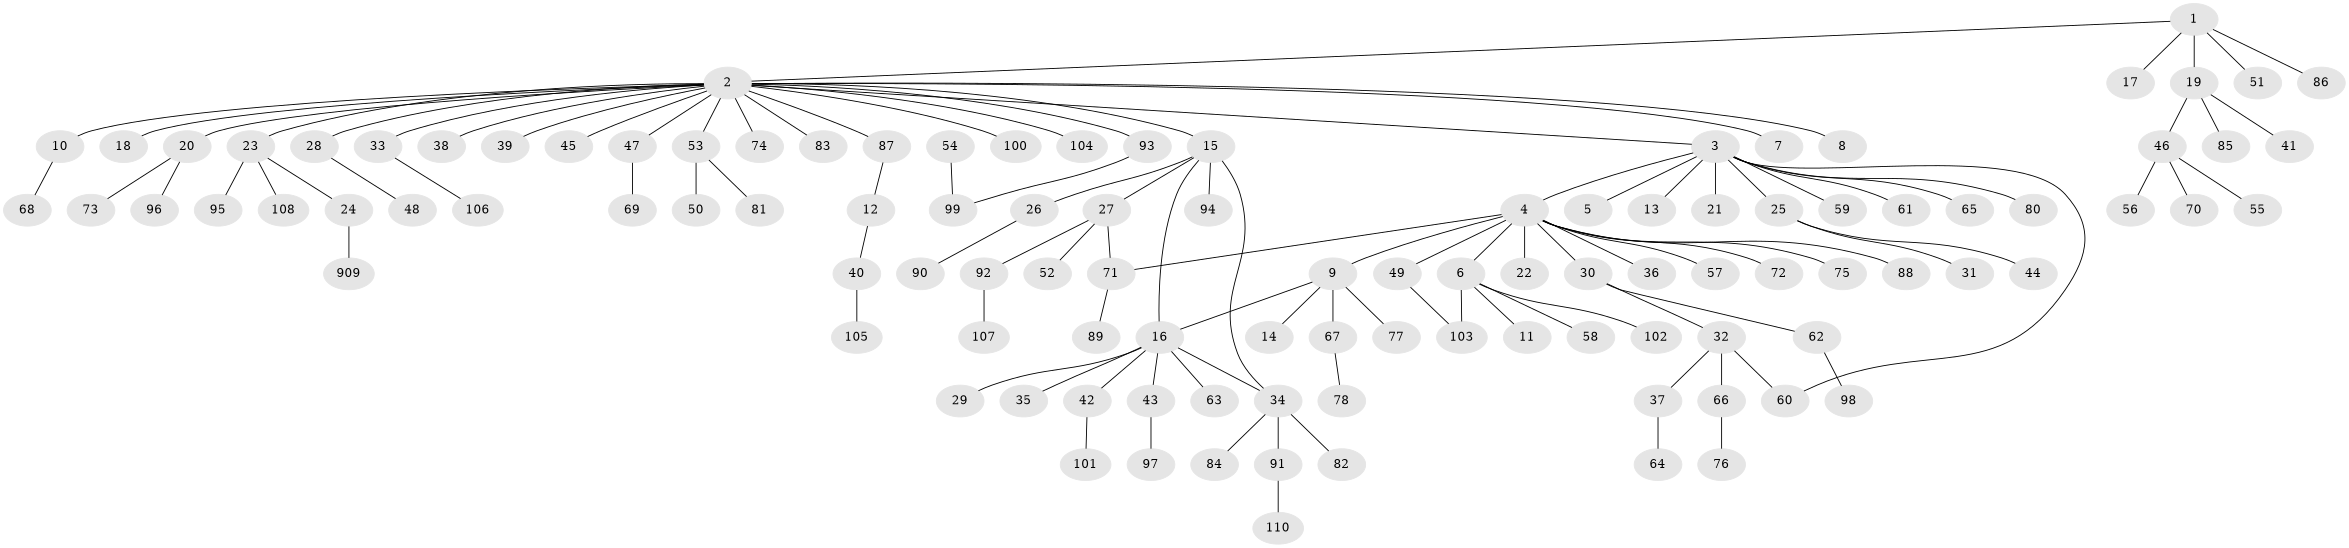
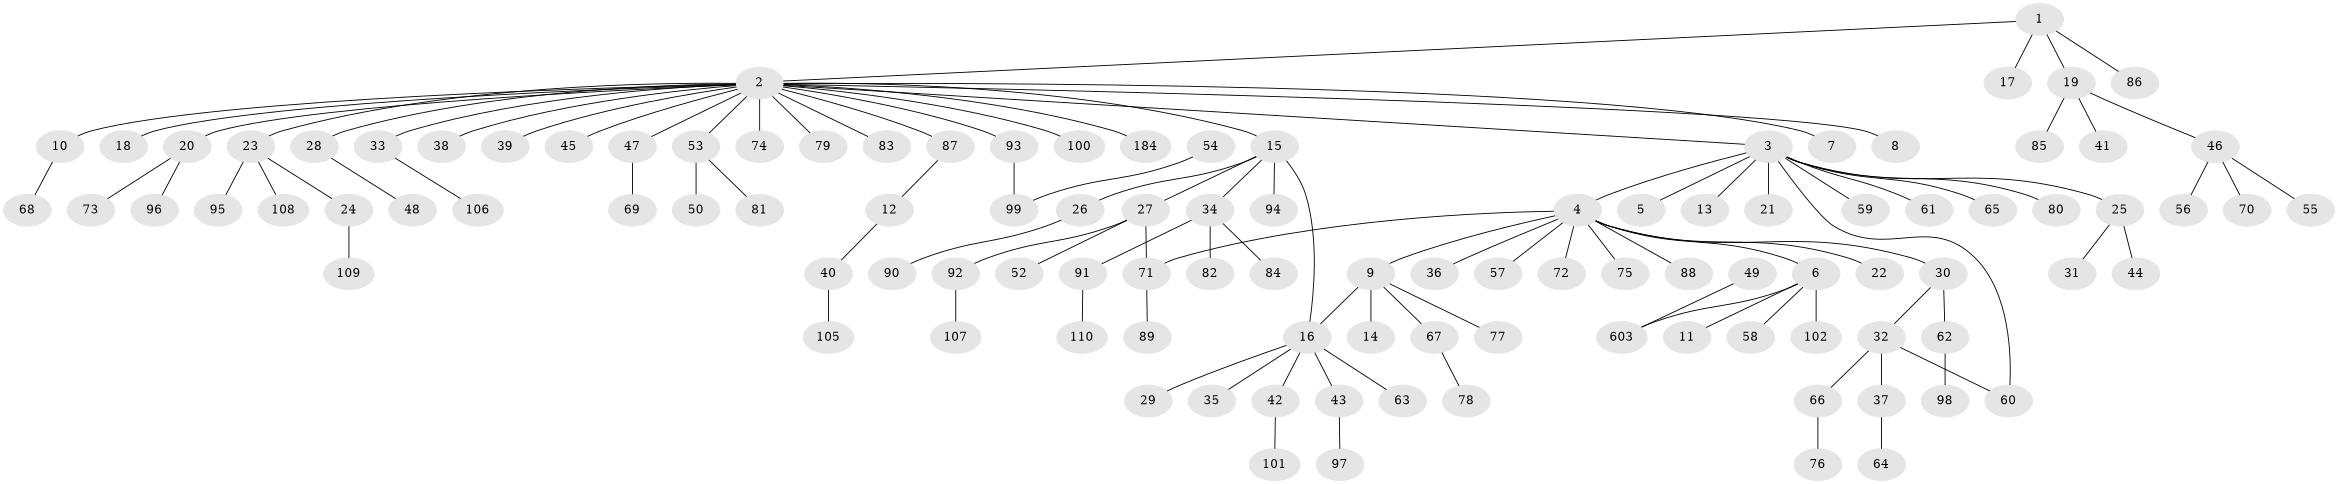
(2258, 83) -> none
none -> (823, 147)
(1082, 147) -> (1146, 147)
(1461, 242) -> none
(349, 274) -> (349, 274)
(1462, 337) -> (1622, 337)
(1219, 369) -> none
